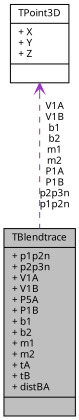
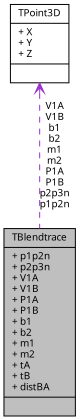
(26, 300) -> (26, 300)
